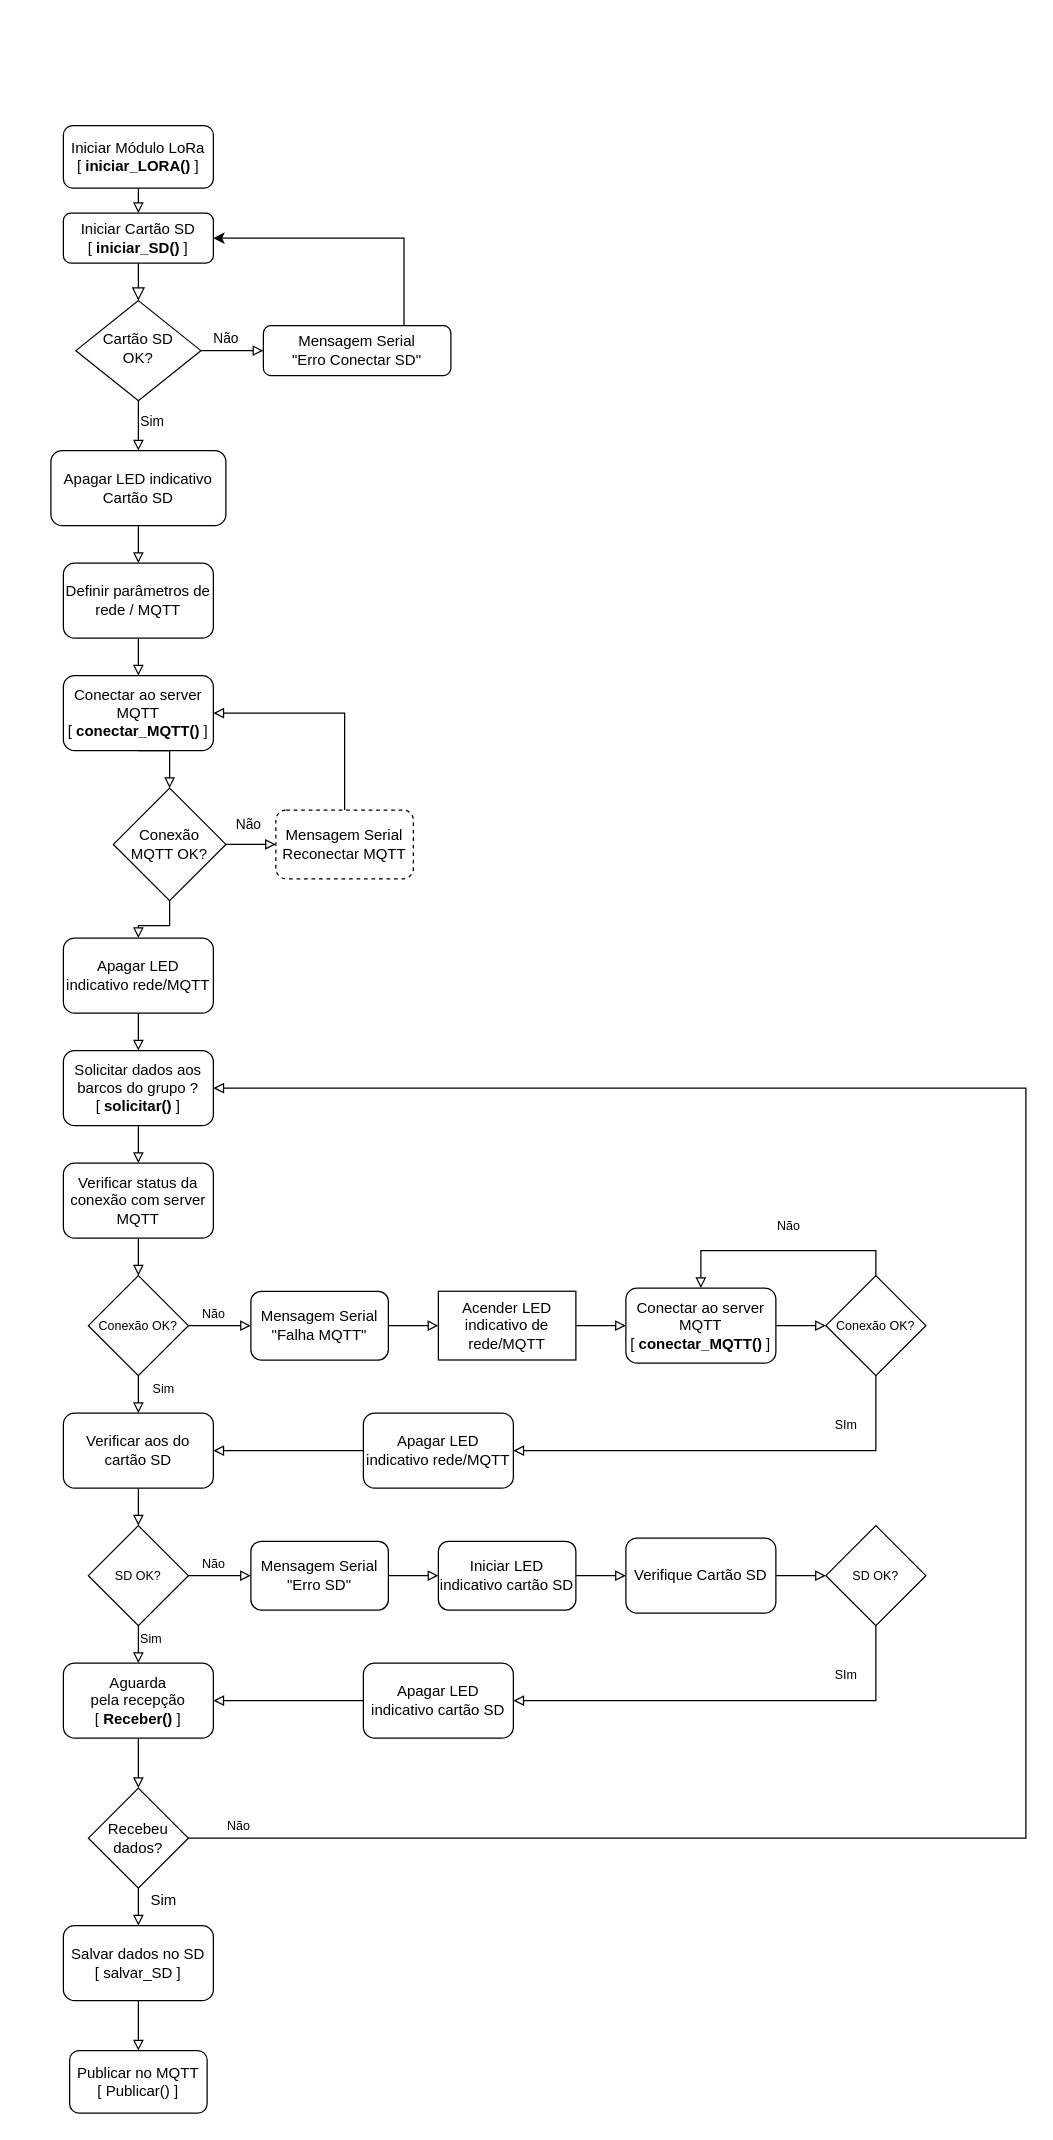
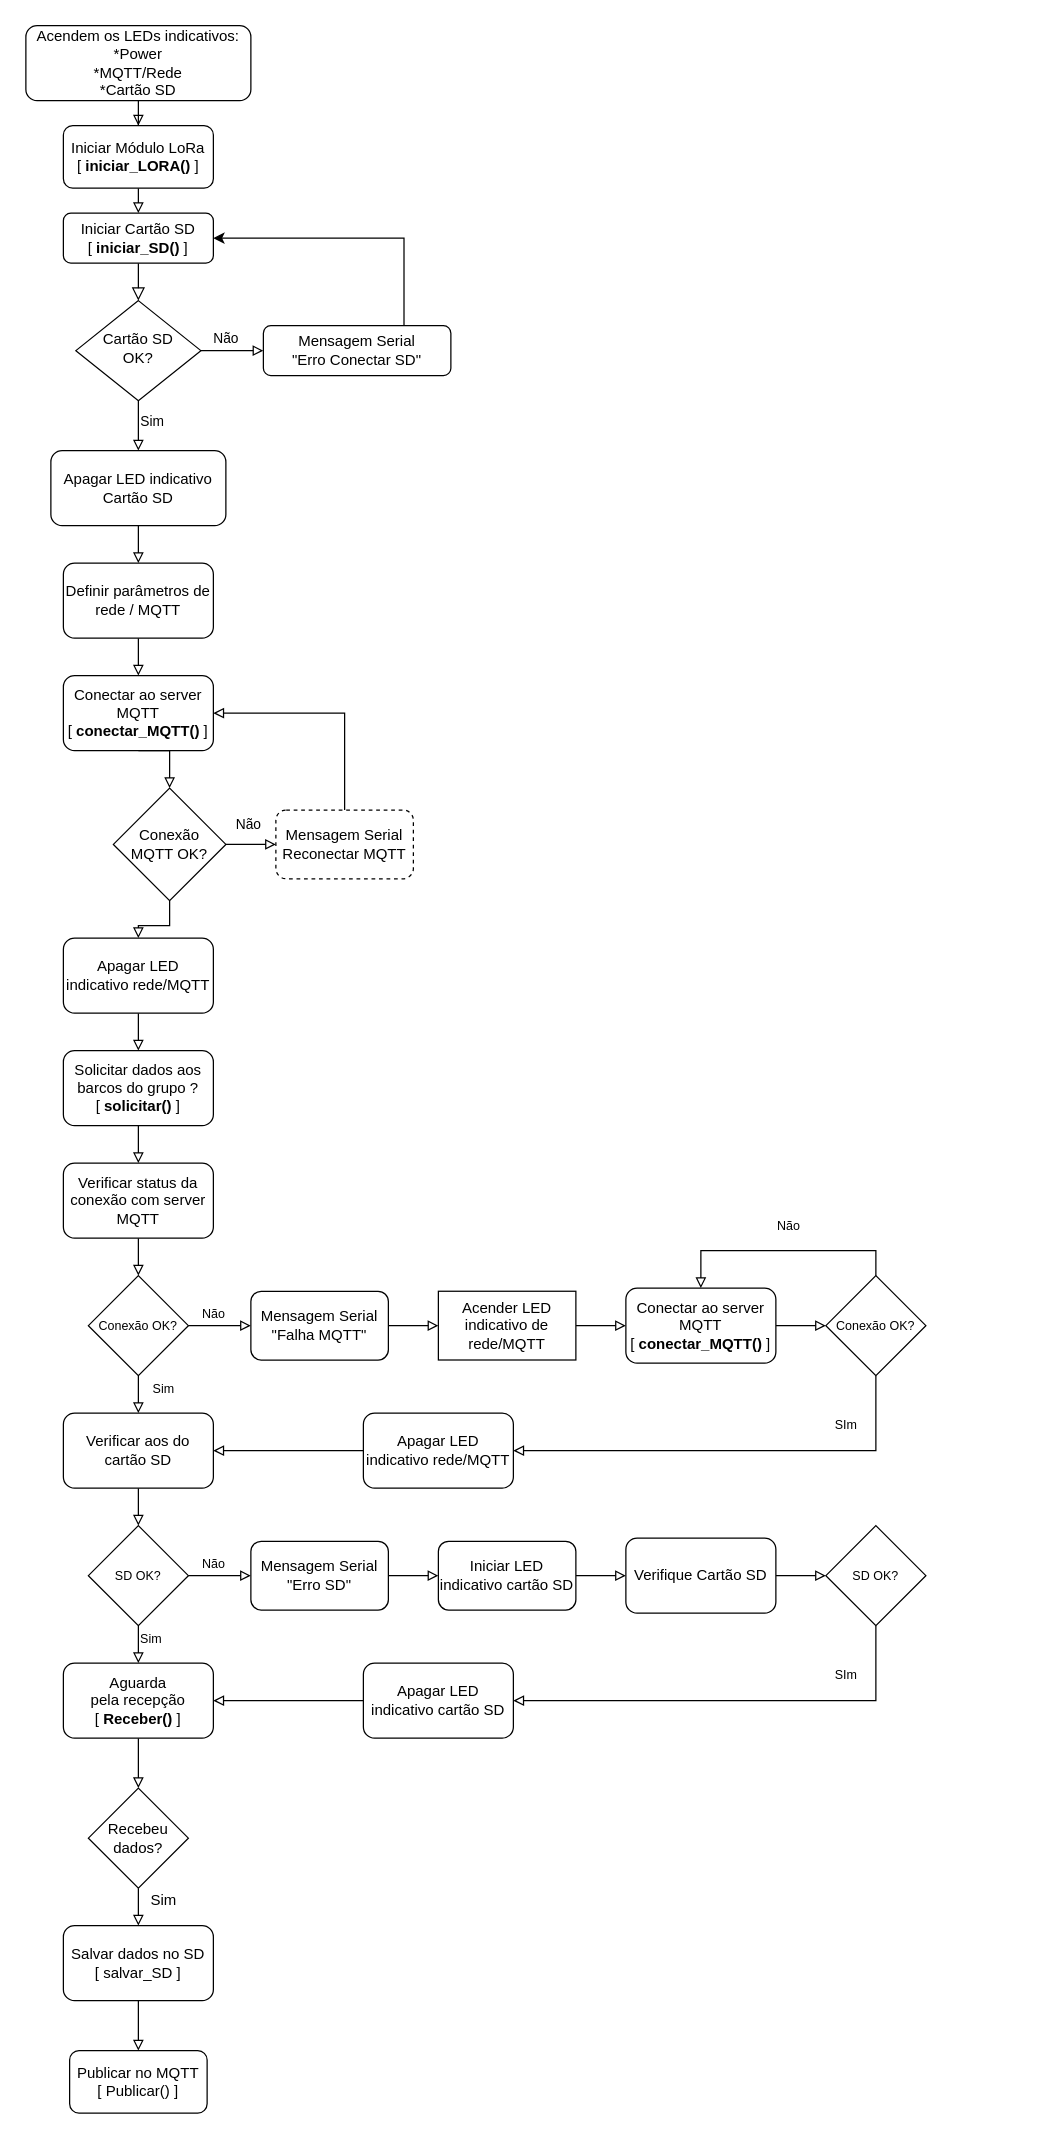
none -> (138, 63)
none -> (138, 119)
(1026, 1481) -> none
